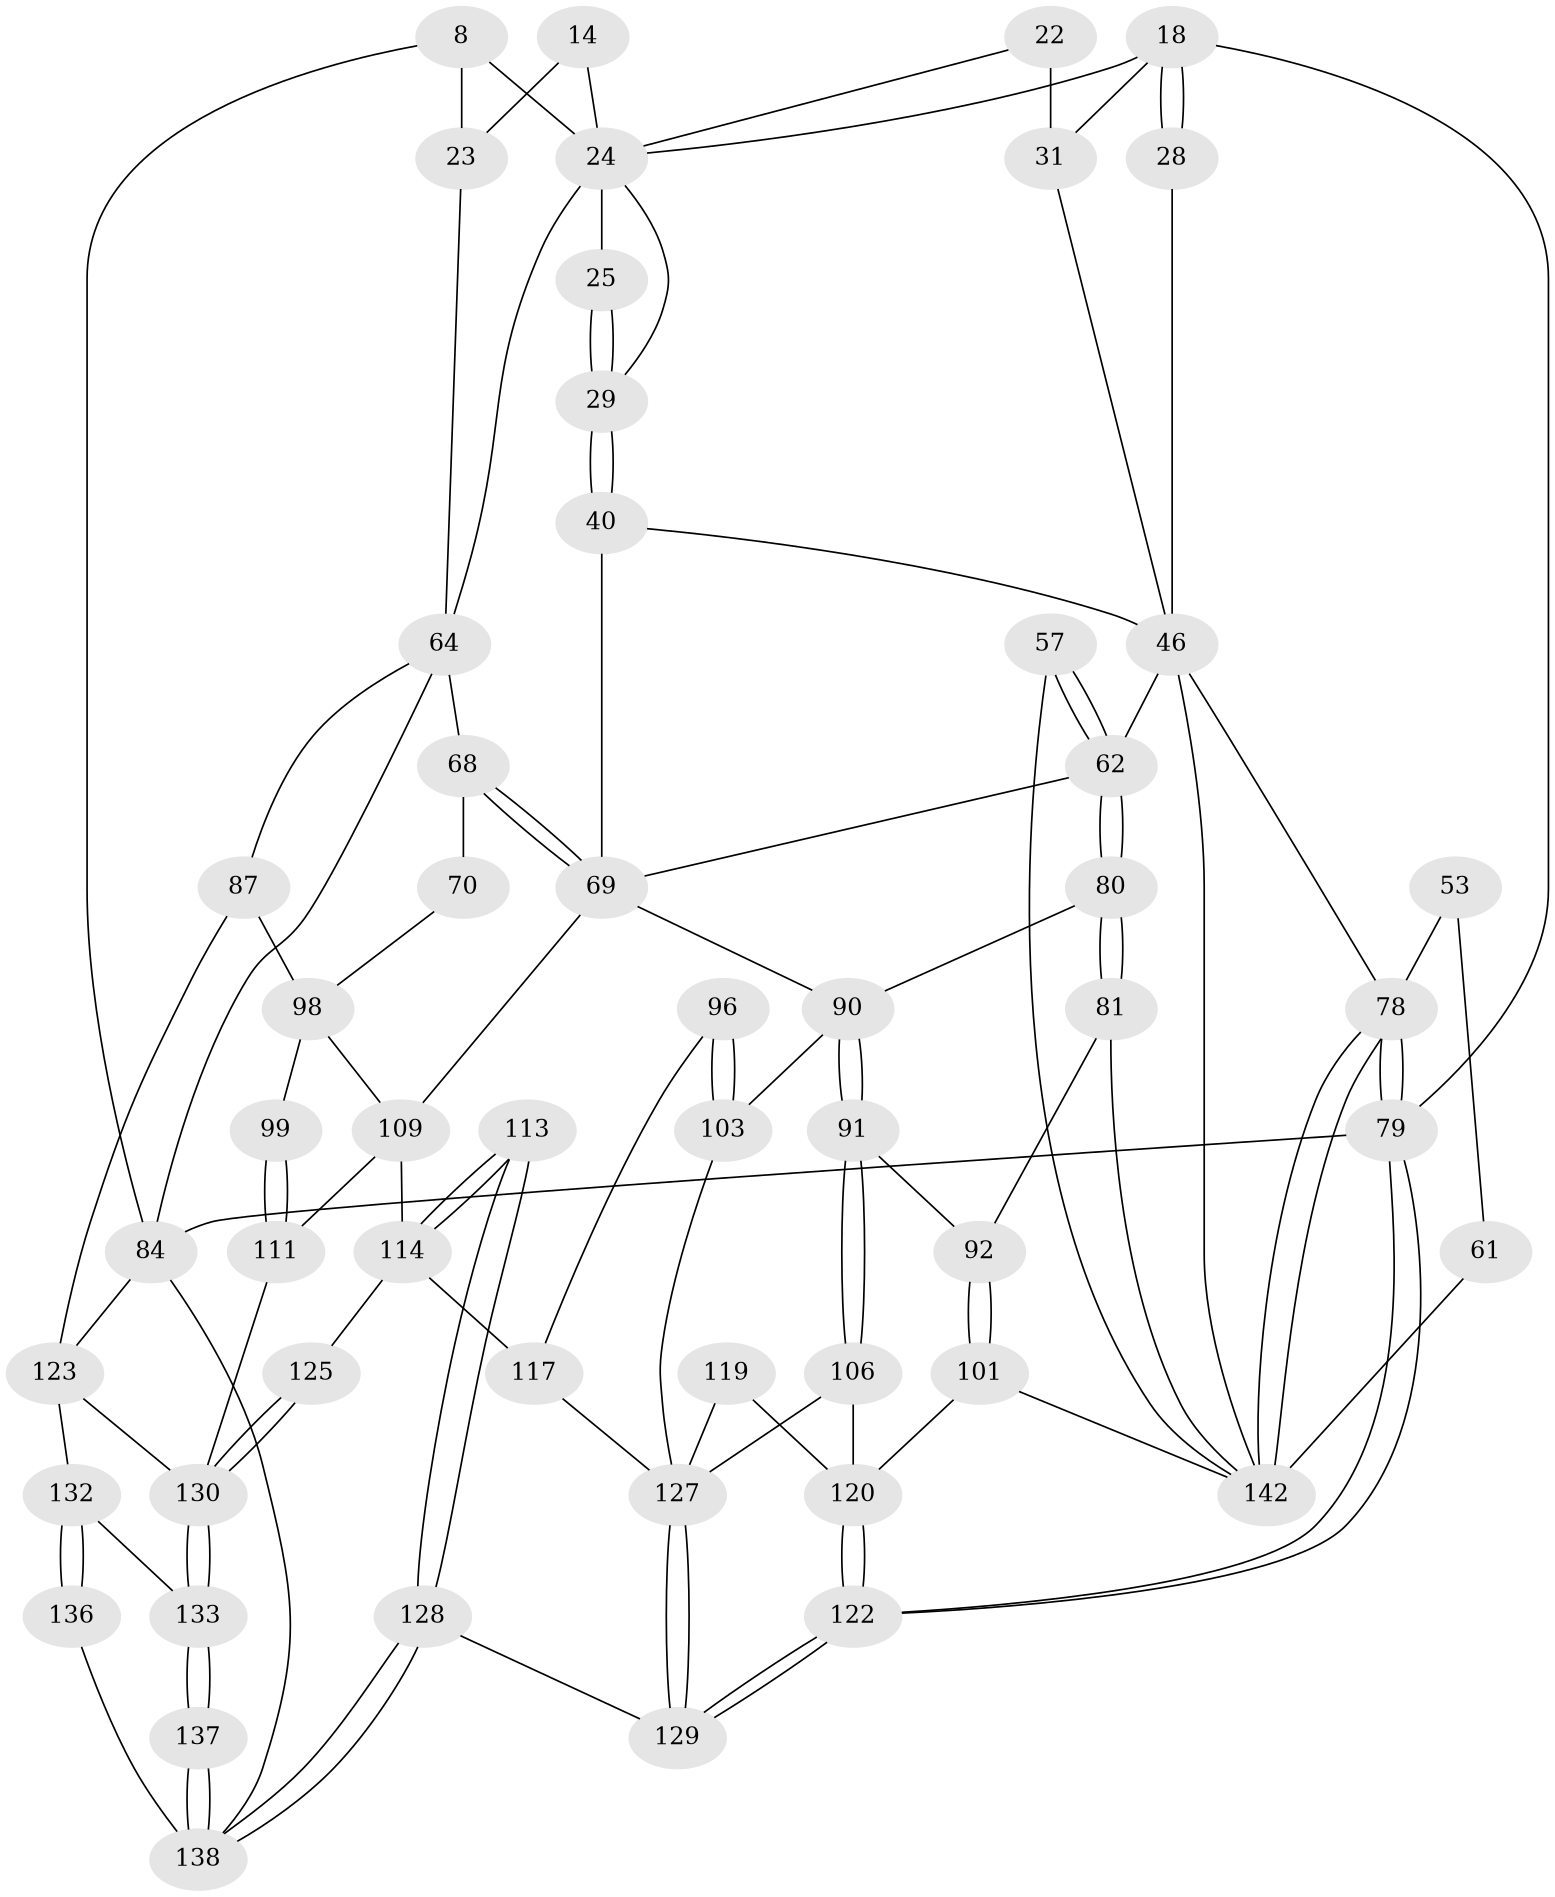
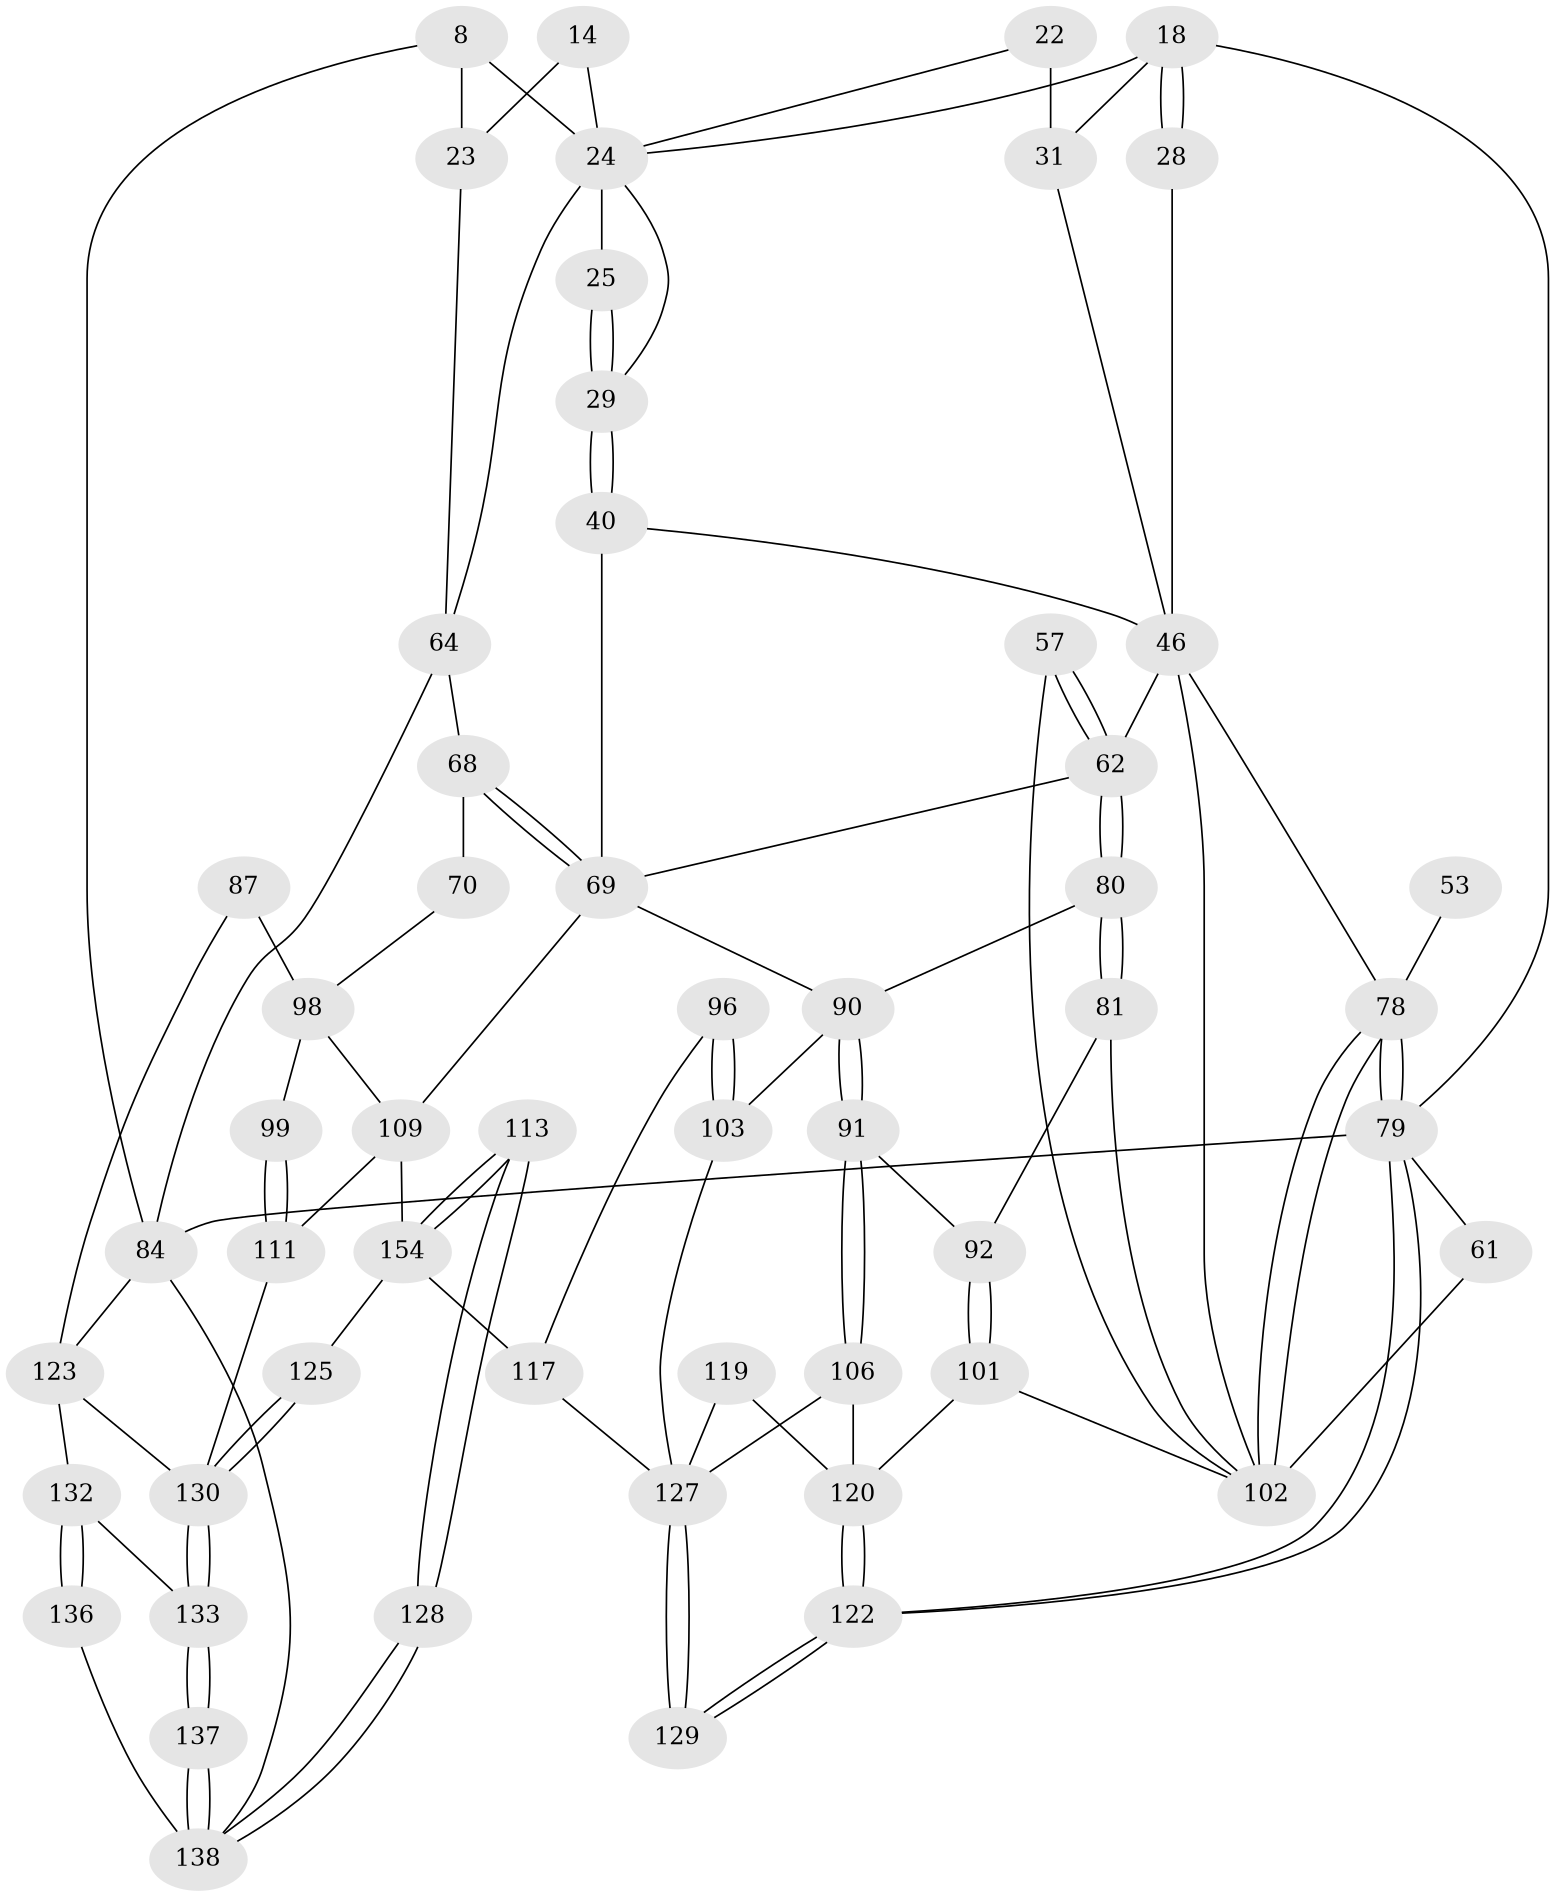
(308, 742) -> none
(1471, 1077) -> (1439, 1191)
(403, 1252) -> (403, 1252)
(1267, 1495) -> (1267, 1495)
(550, 1677) -> none
